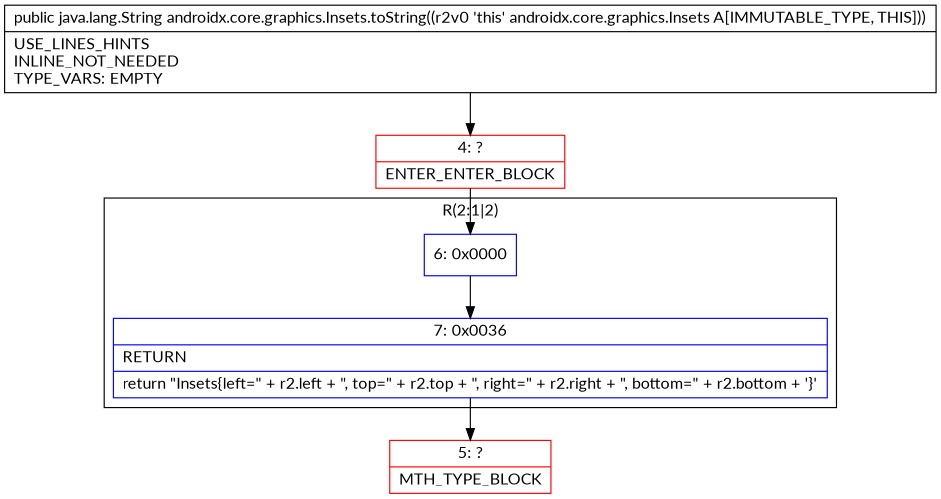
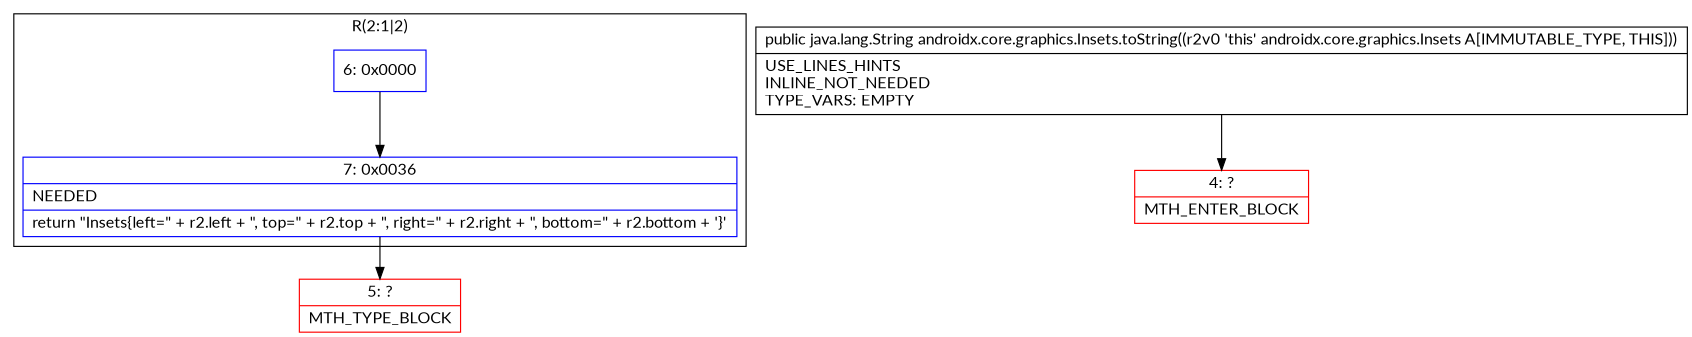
(470, 174) -> (1222, 210)
(470, 205) -> none
(155, 358) -> (65, 196)
